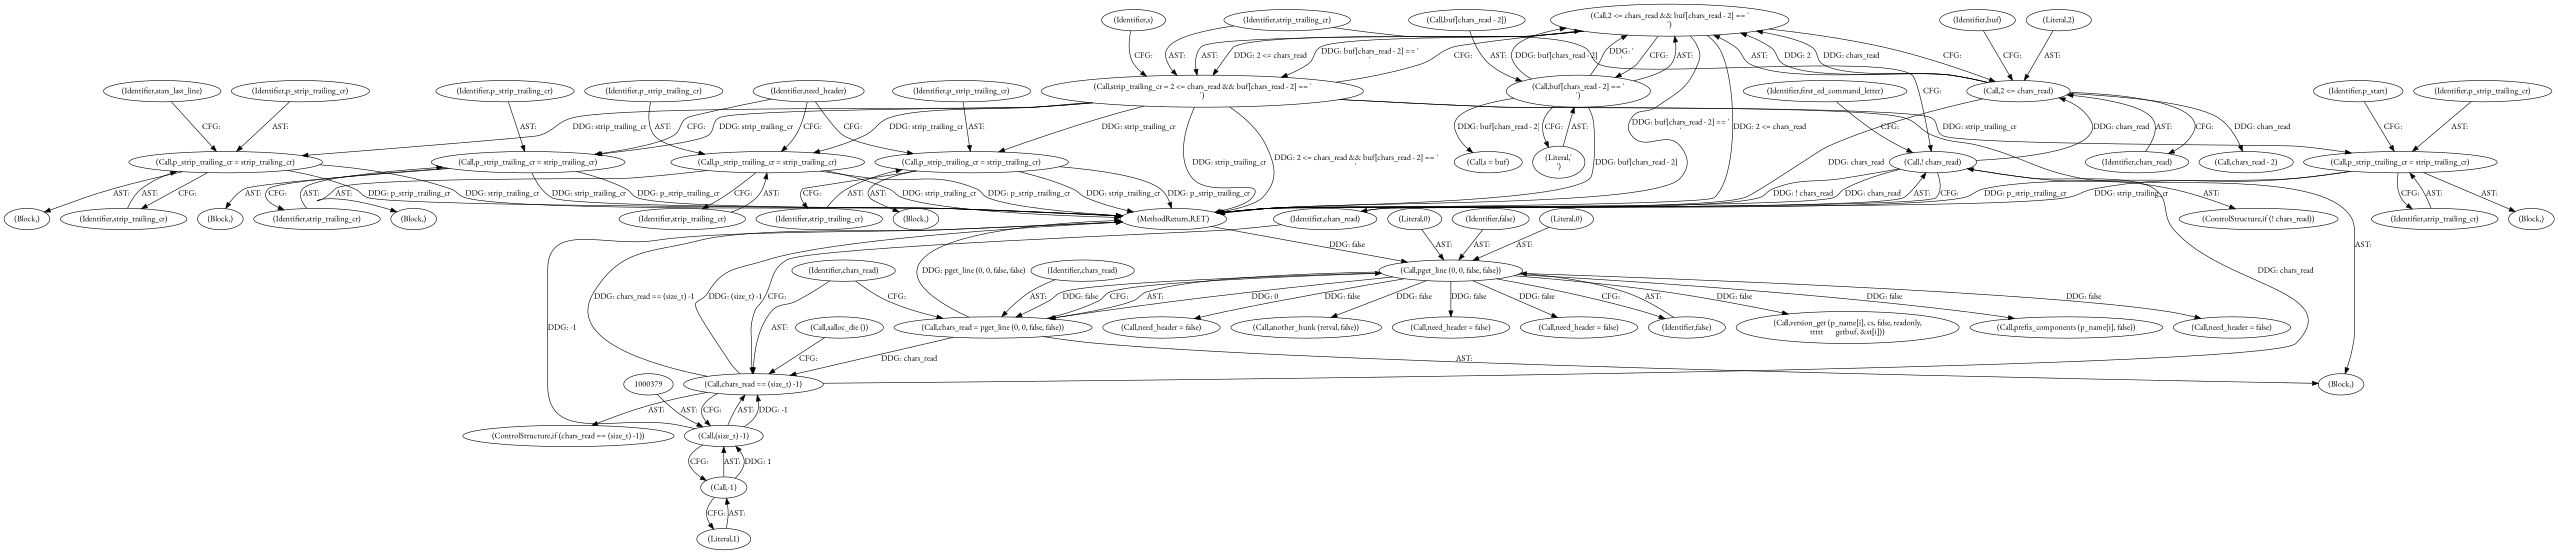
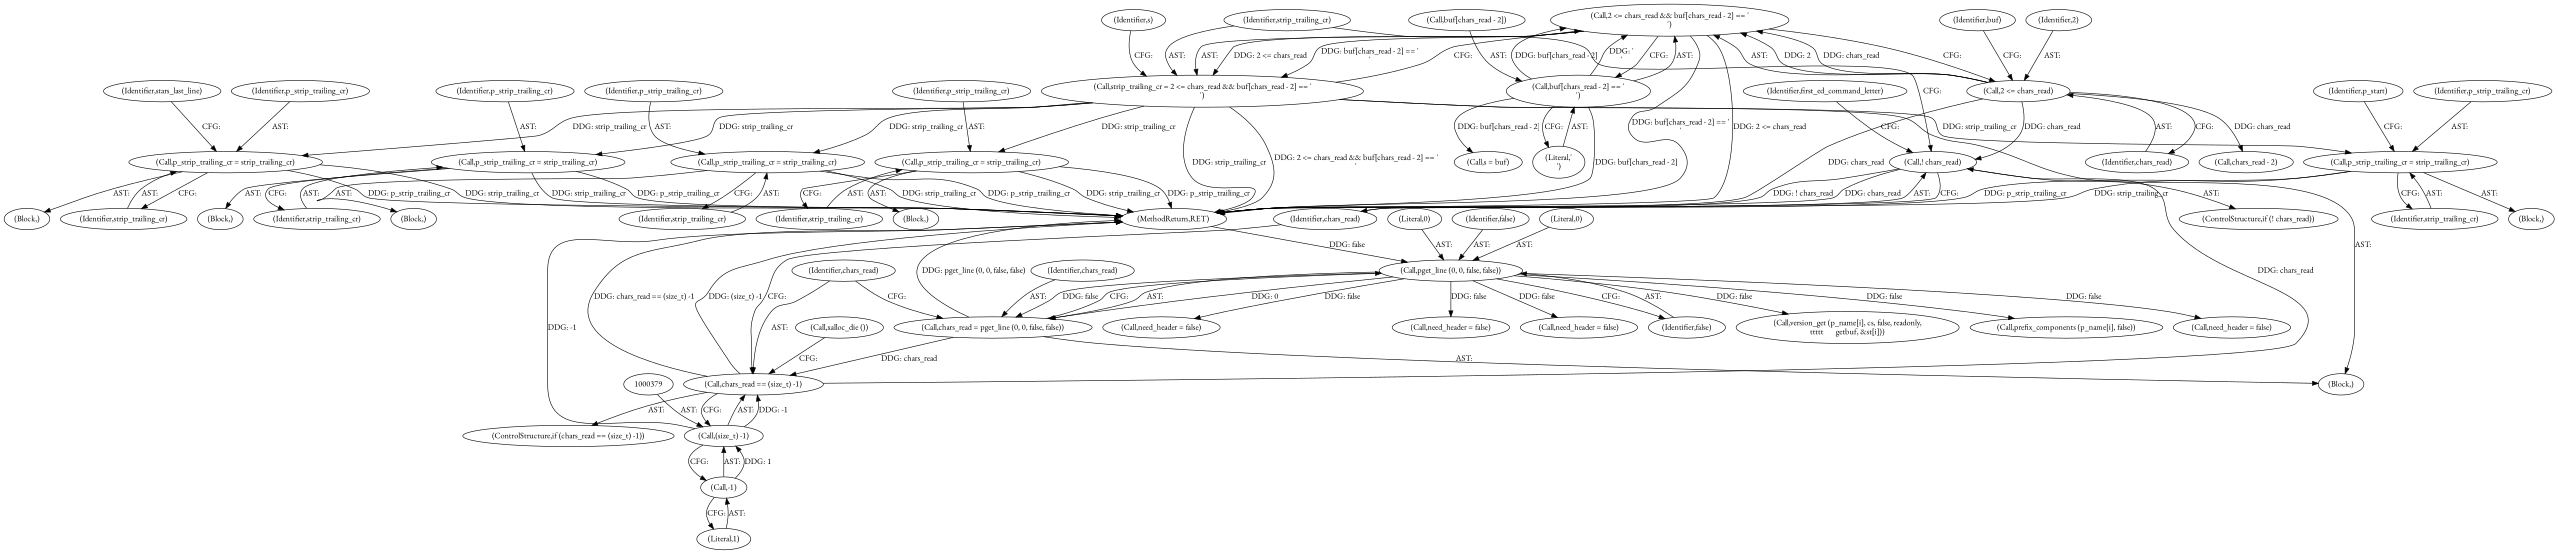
(2059, 20) -> (2059, 20)
(809, 91) -> none
(2059, 150) -> (2017, 138)
(1306, 327) -> none
